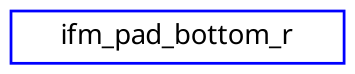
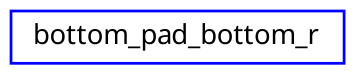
(178, 37) -> (178, 37)
